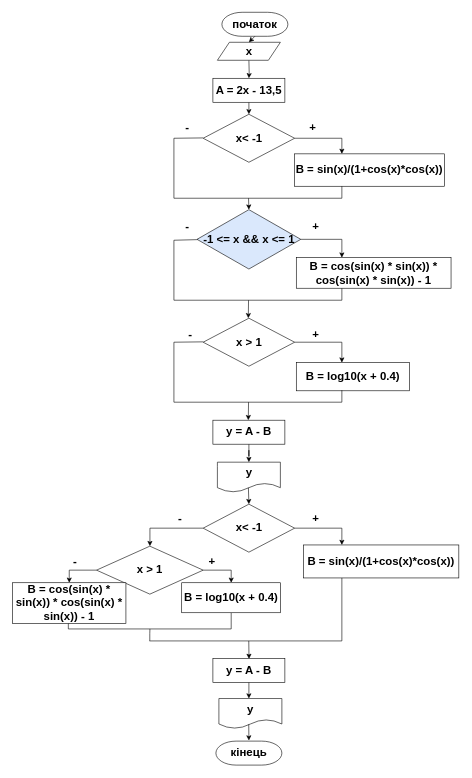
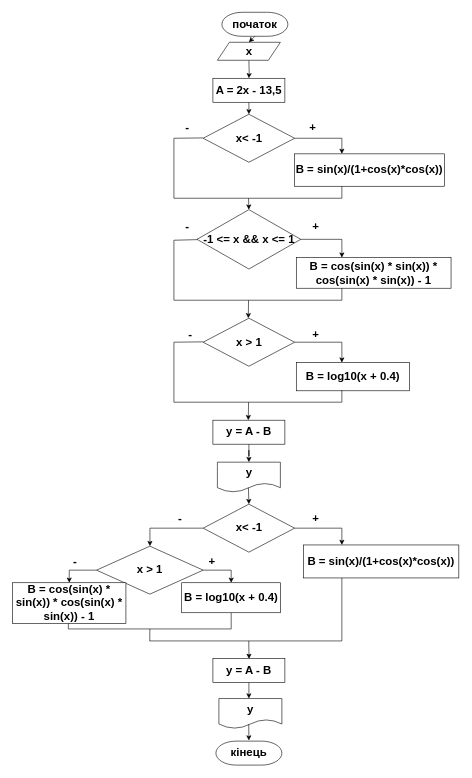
(249, 239) -> (249, 239)
